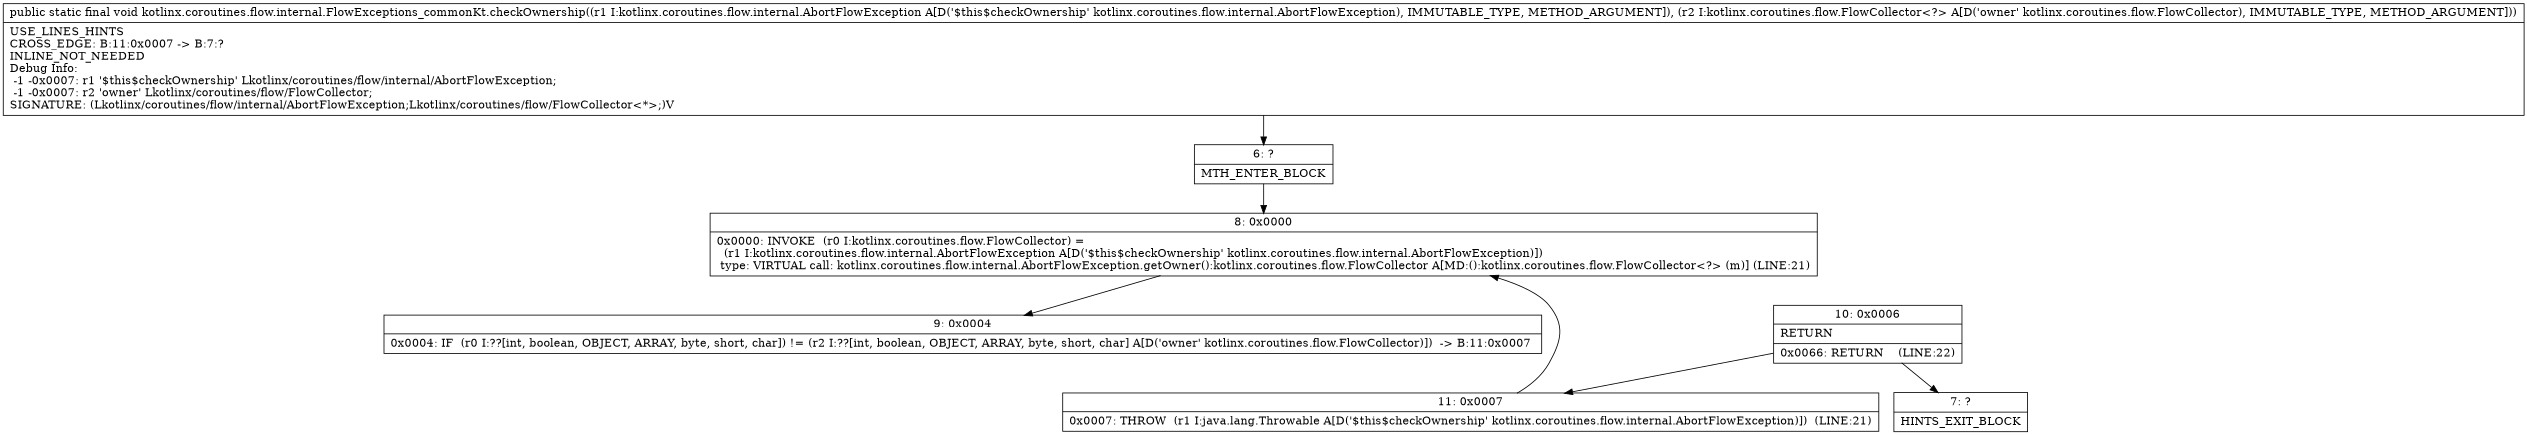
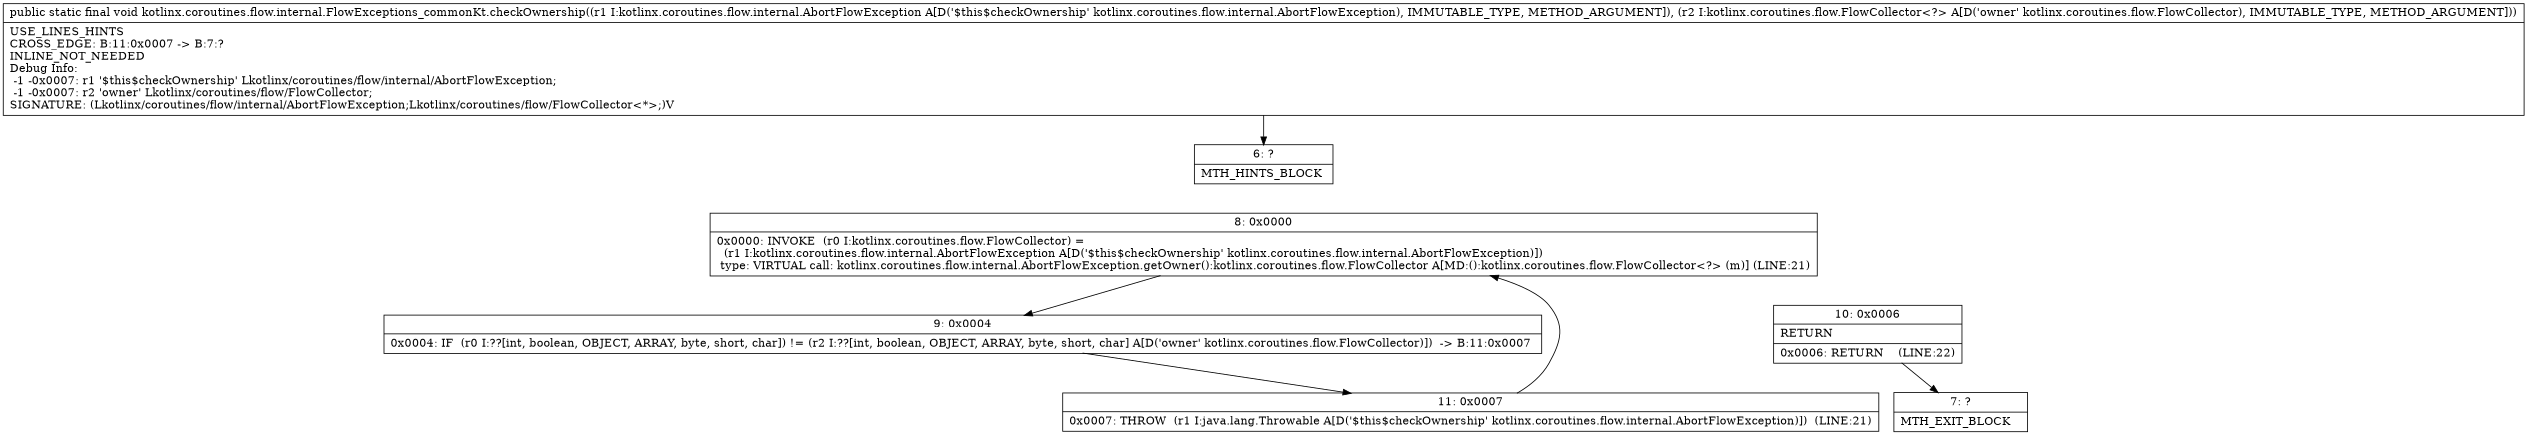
(1264, 174) -> (1262, 174)
(1264, 194) -> none
(1868, 353) -> (1868, 353)
(1673, 372) -> (1213, 373)
(1961, 421) -> (1956, 421)
